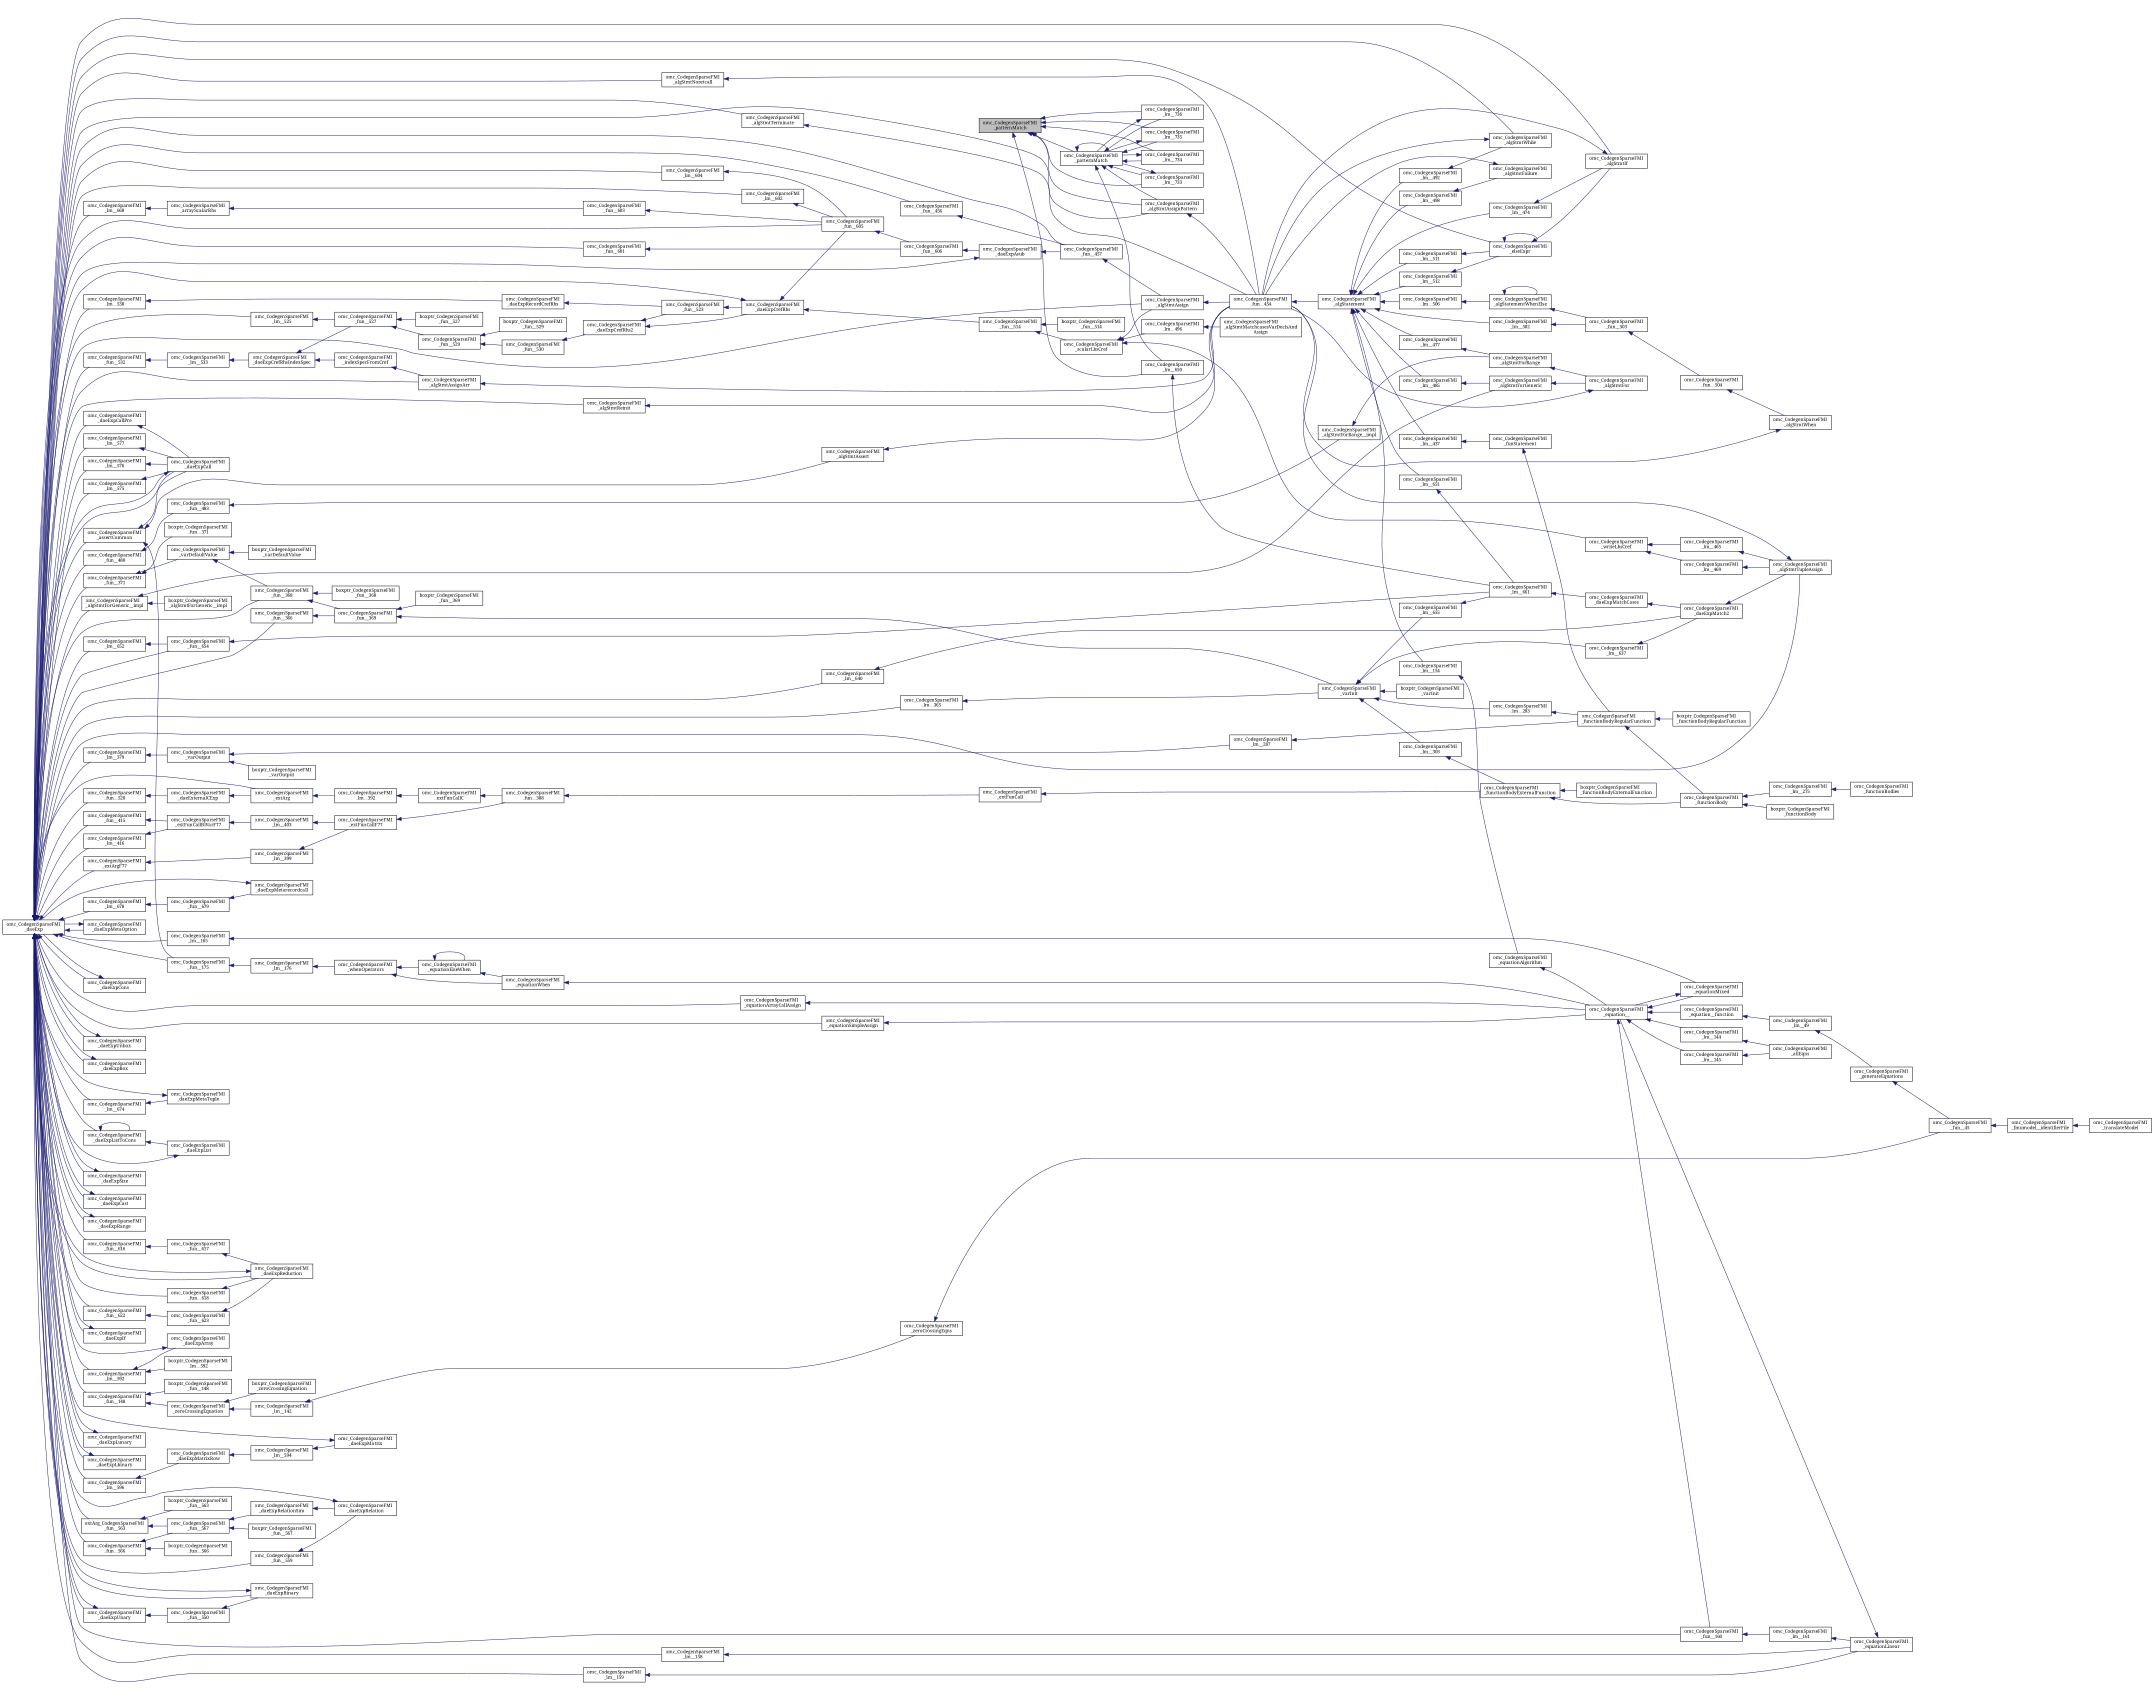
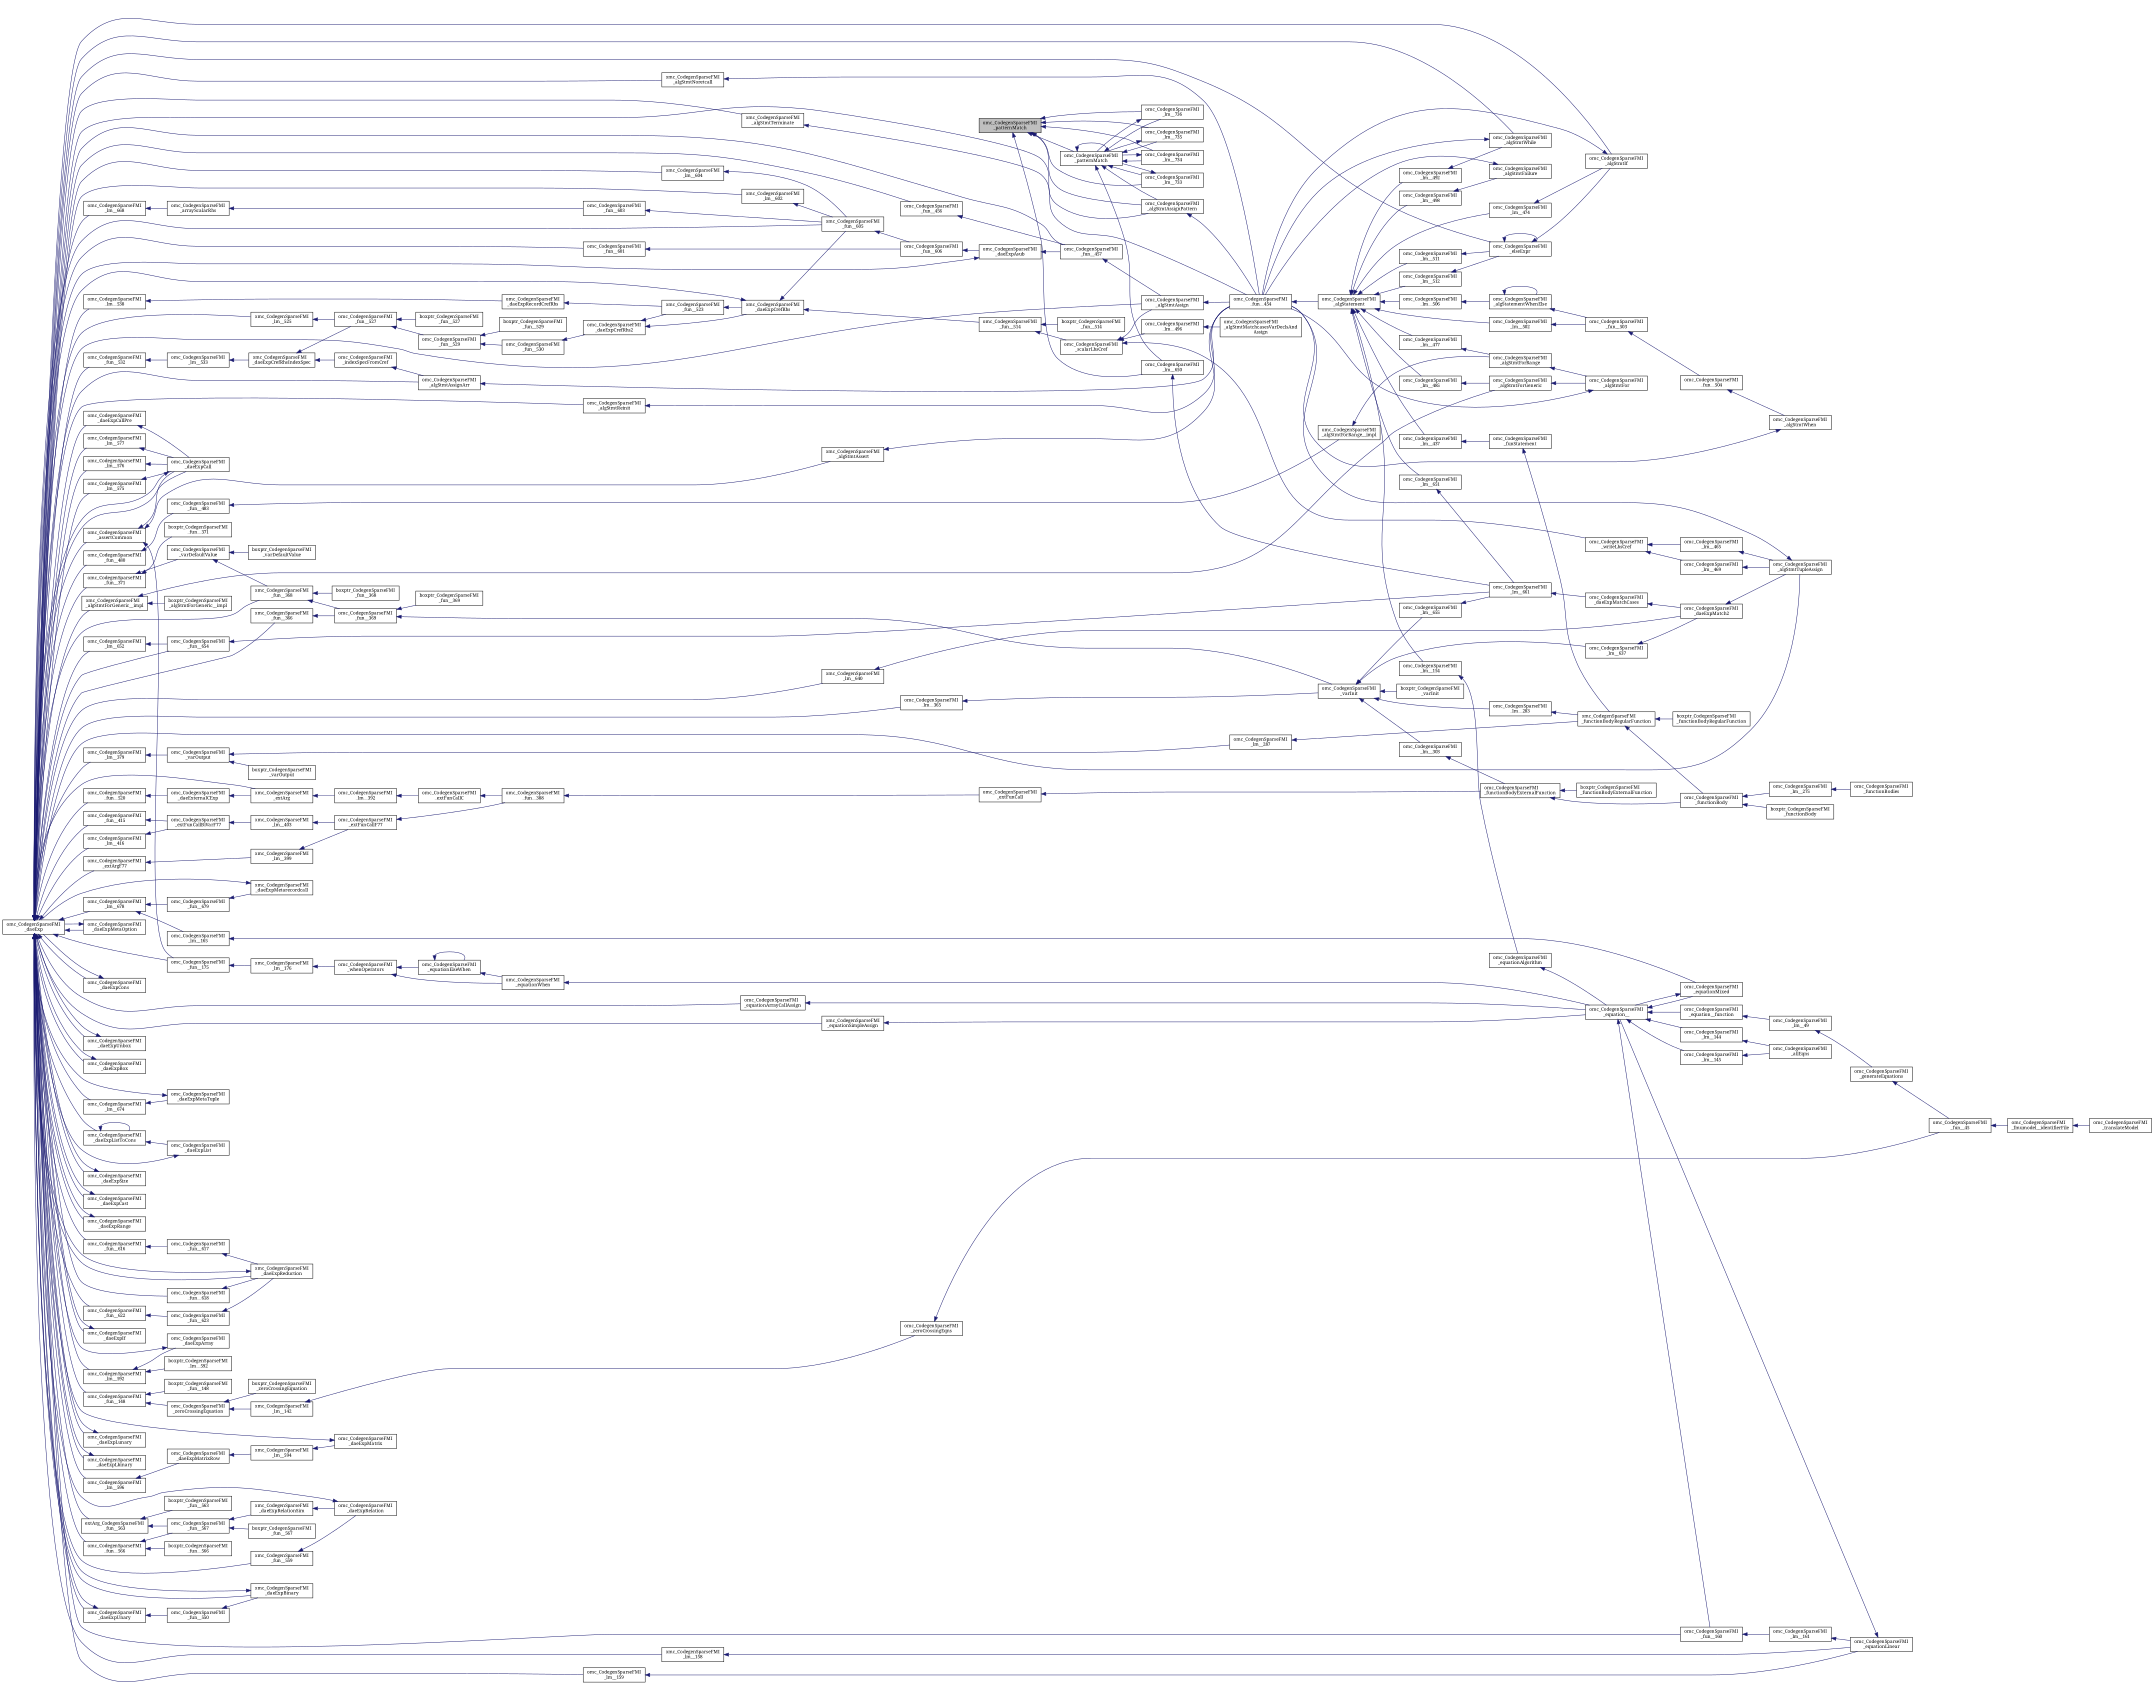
(115, 941) -> (162, 922)
